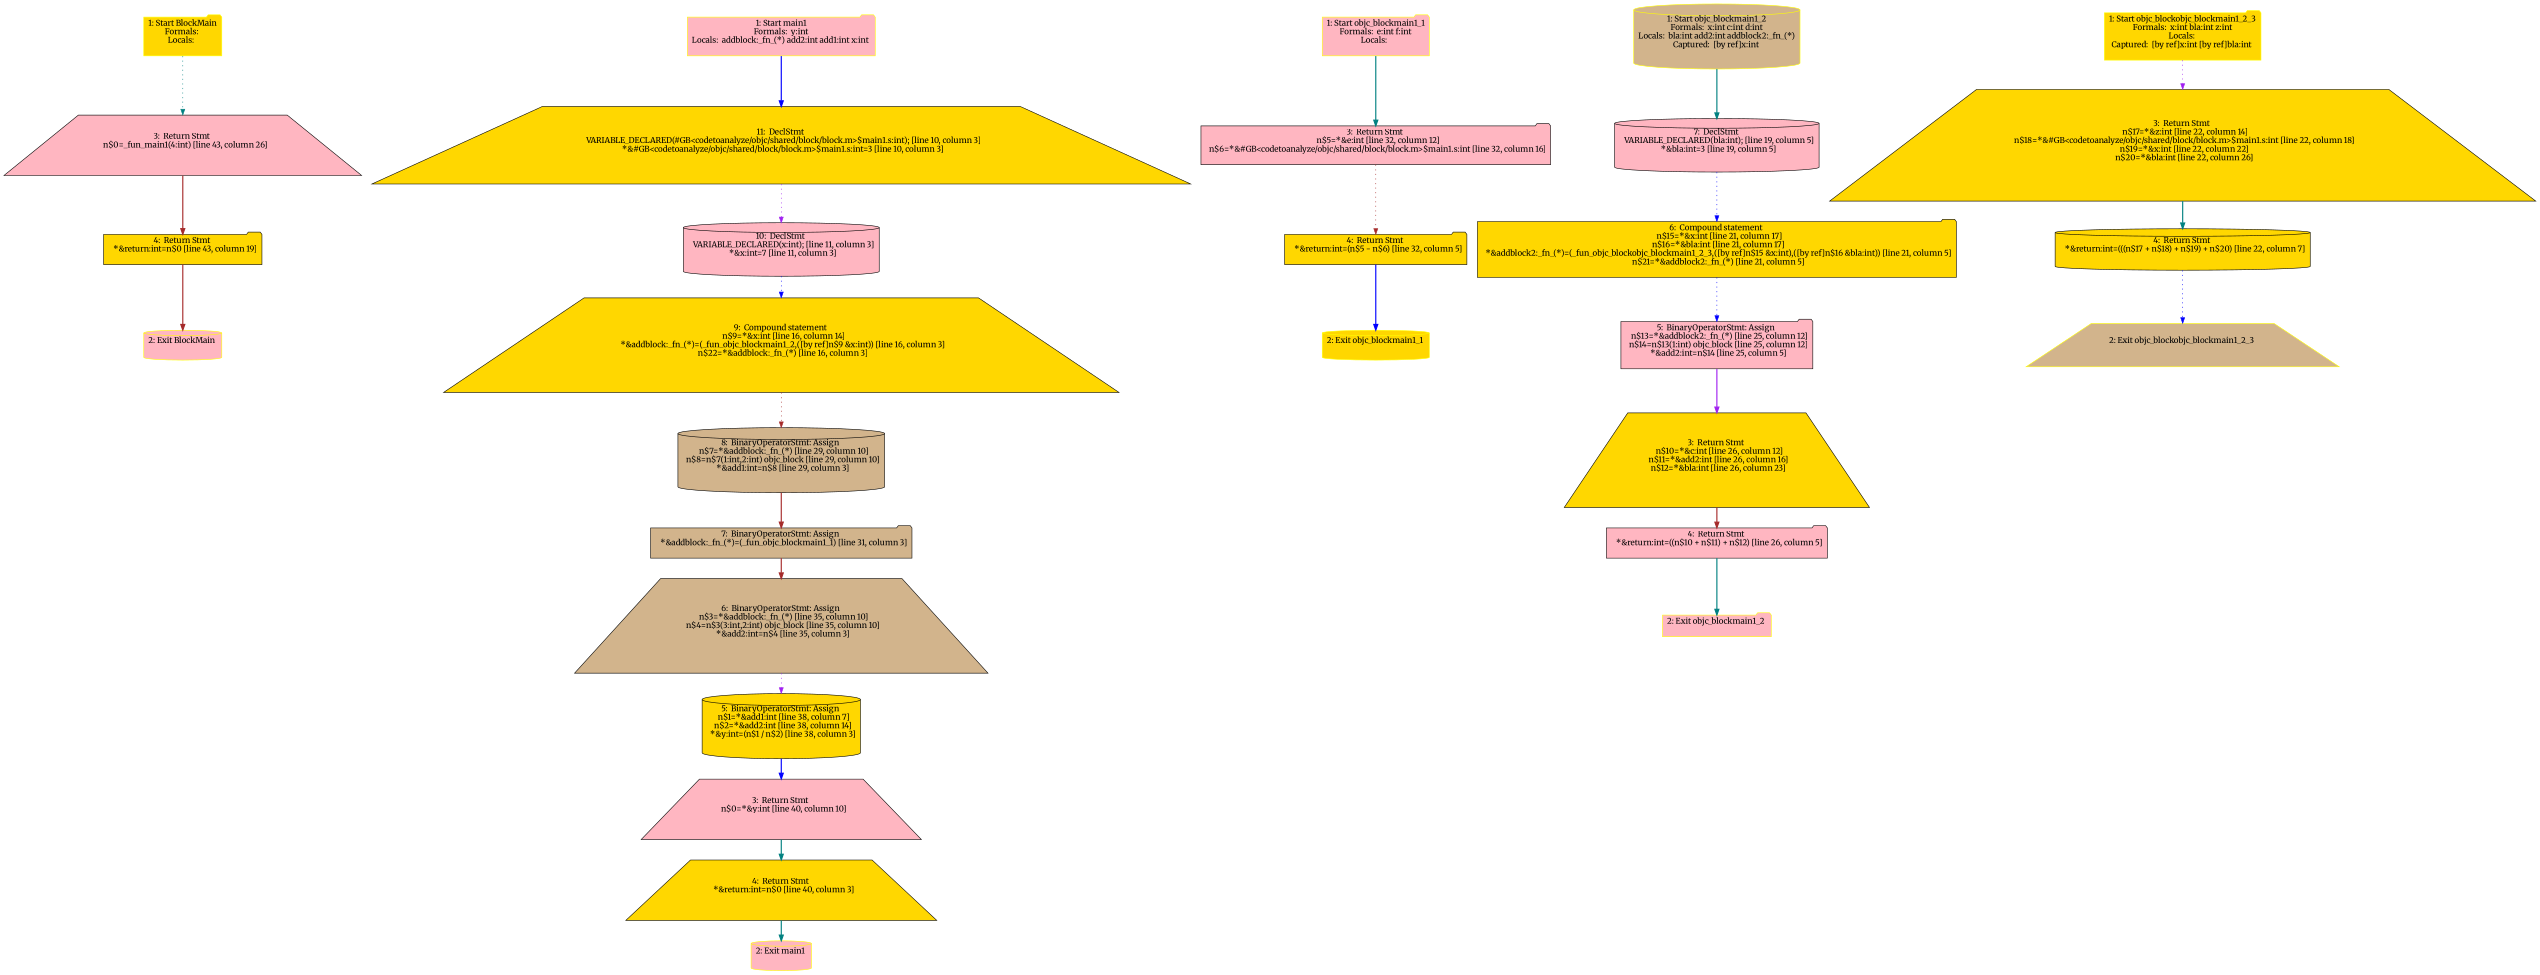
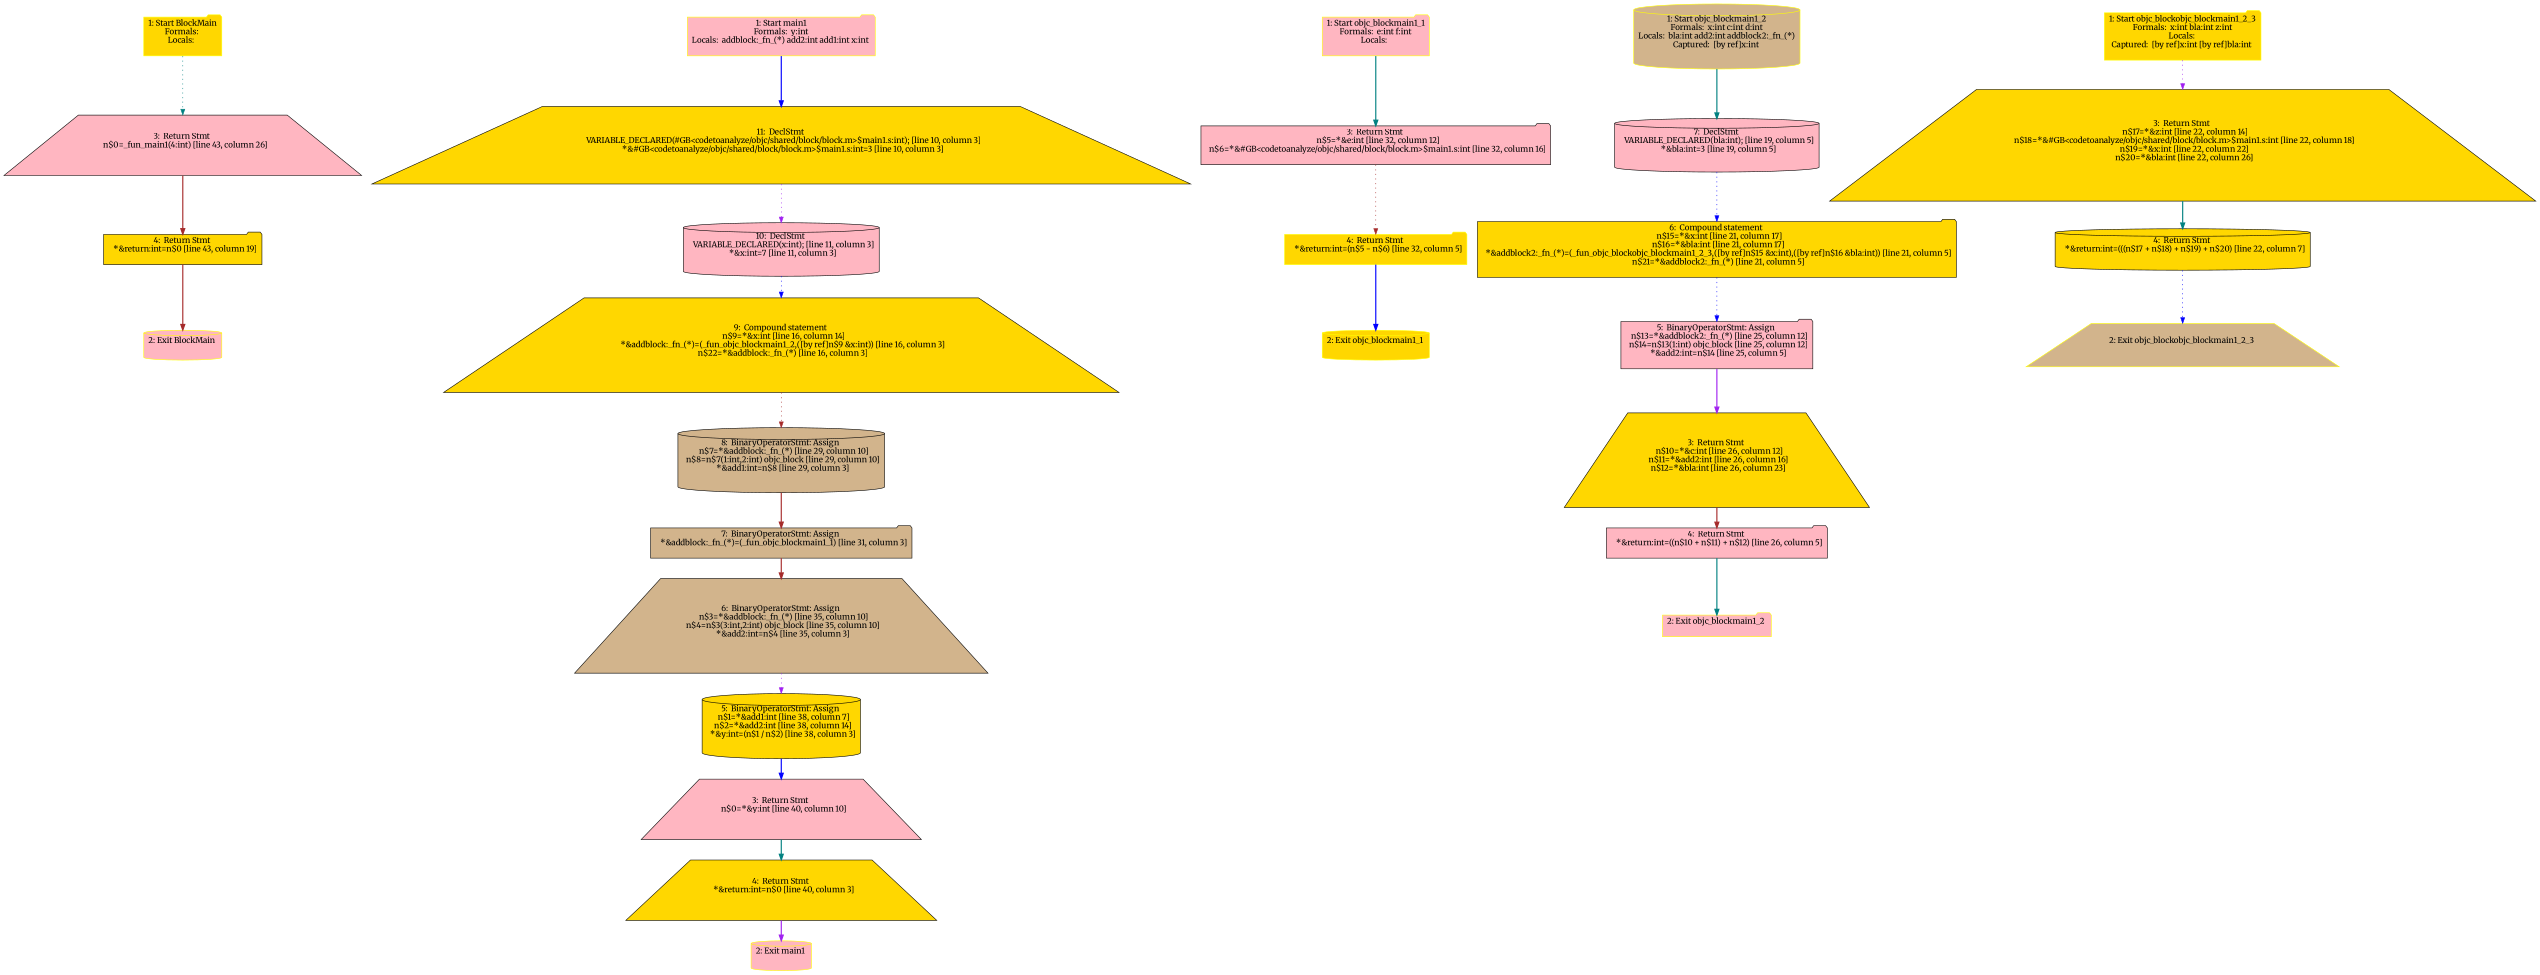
(1376, 249) -> (1376, 249)
(781, 928) -> (781, 928)
